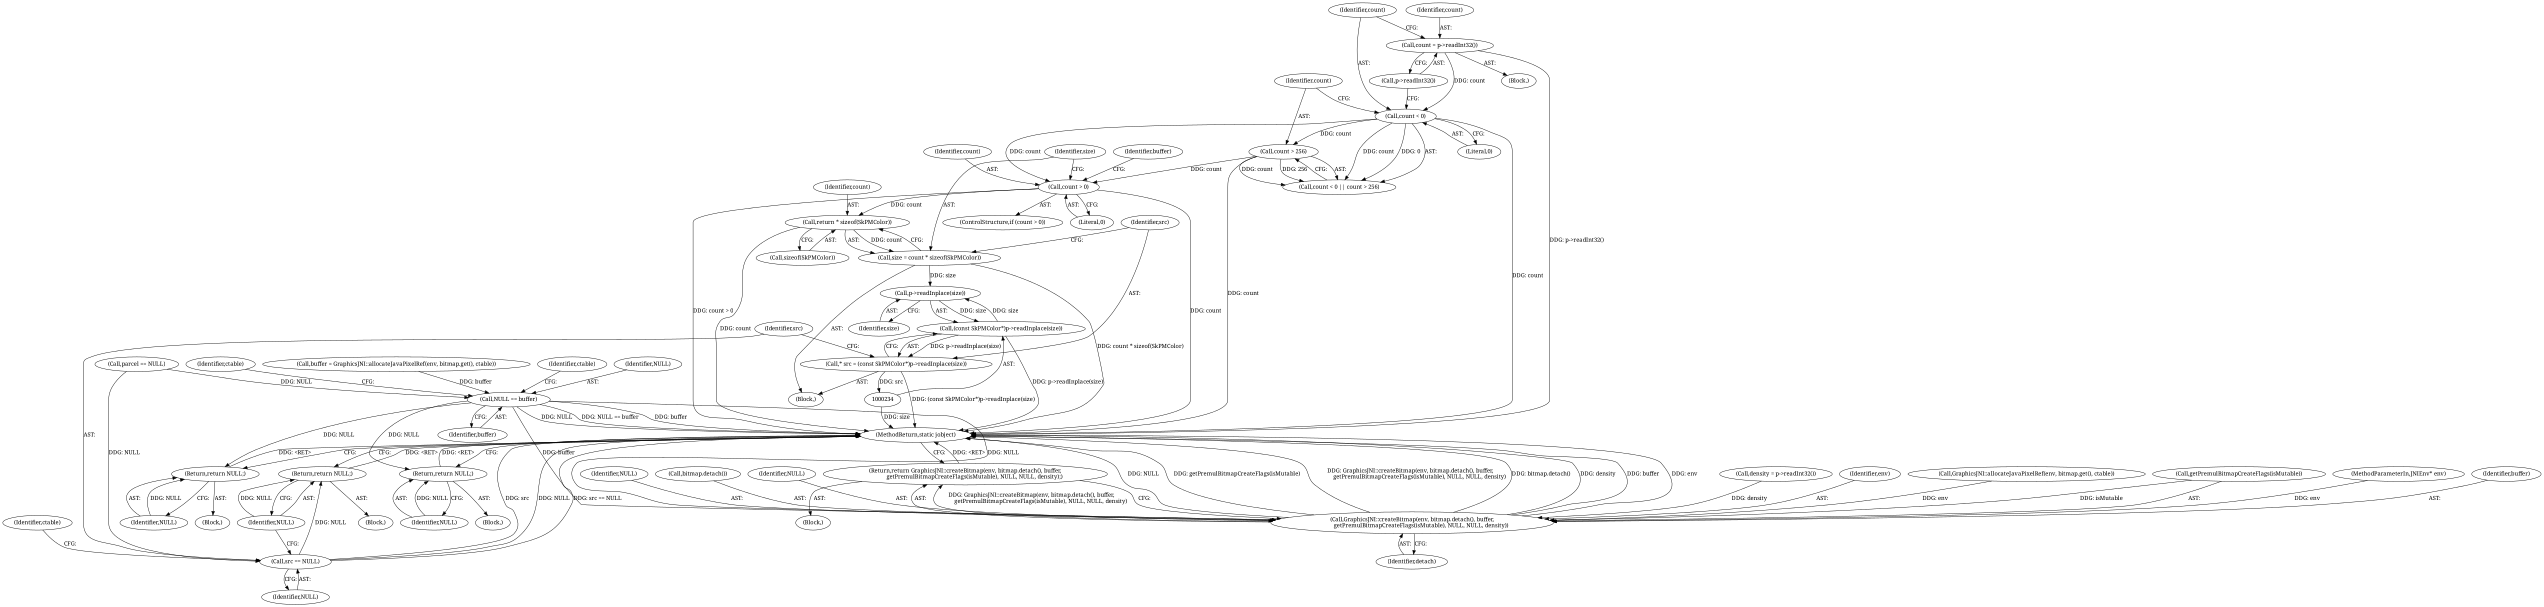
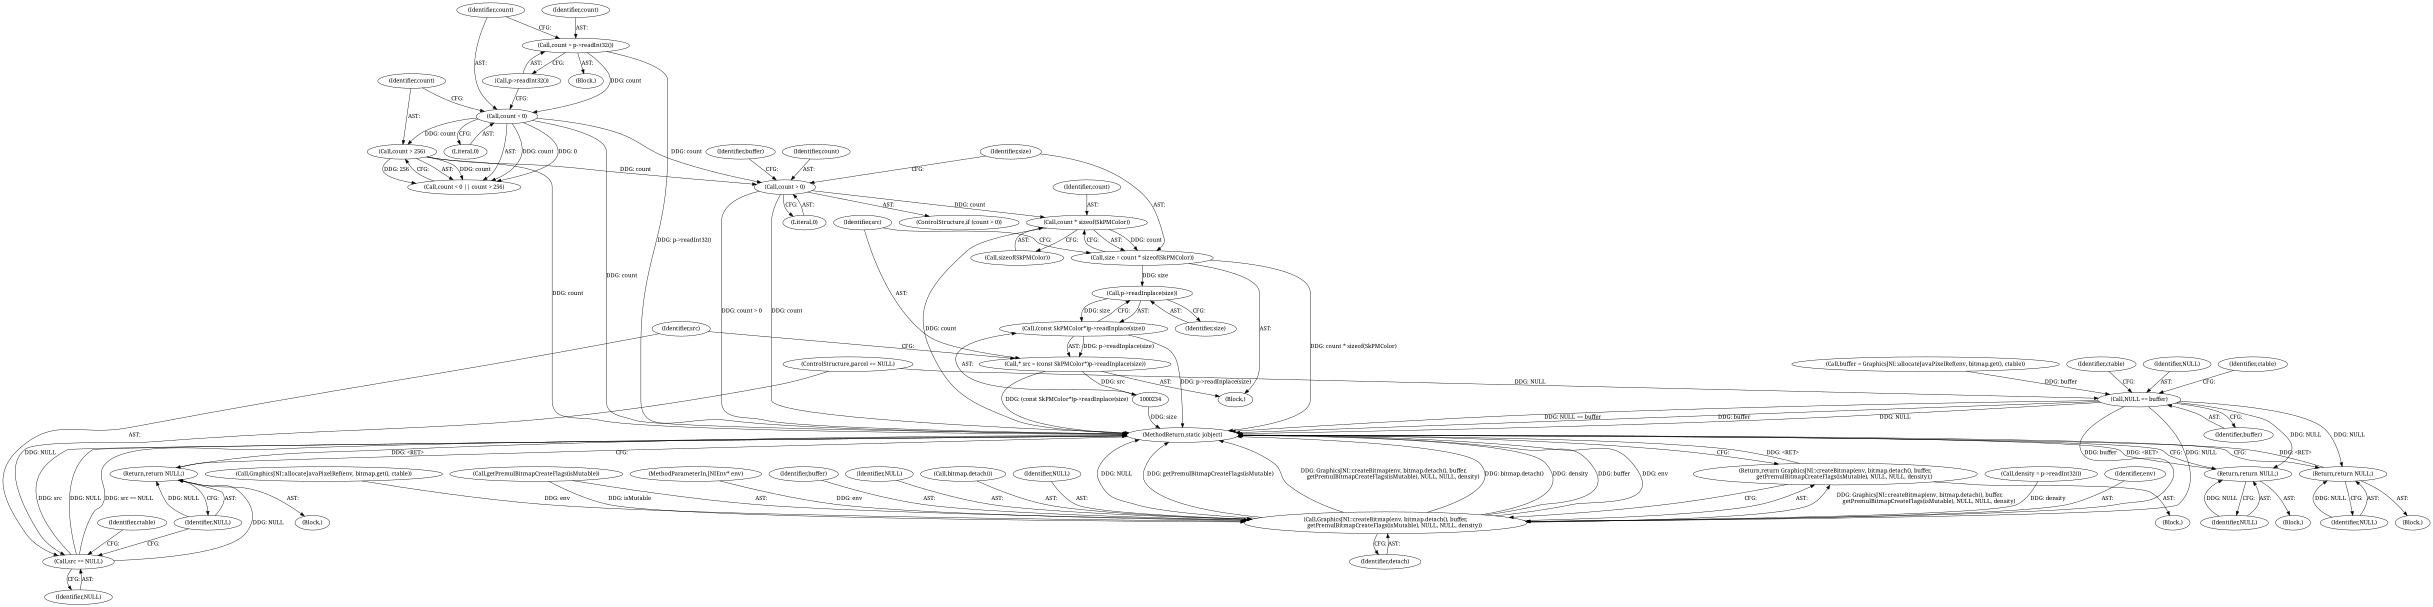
(847, 223) -> (1087, 223)
(1006, 311) -> (1125, 311)
(902, 338) -> none
(137, 364) -> (848, 364)
